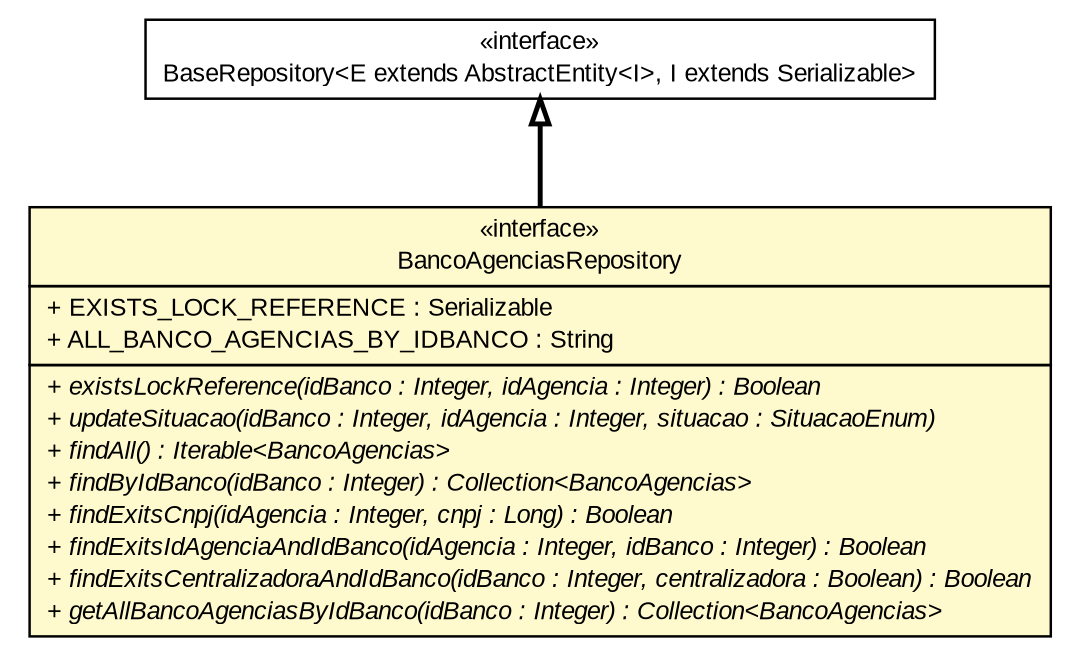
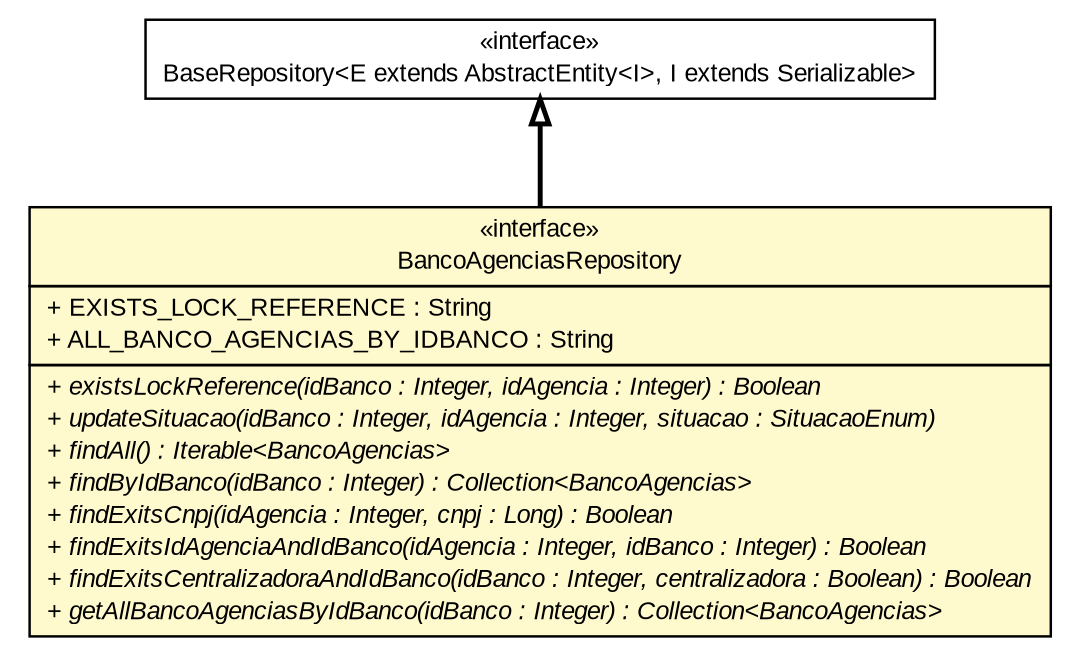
(300, 308) -> (270, 308)
